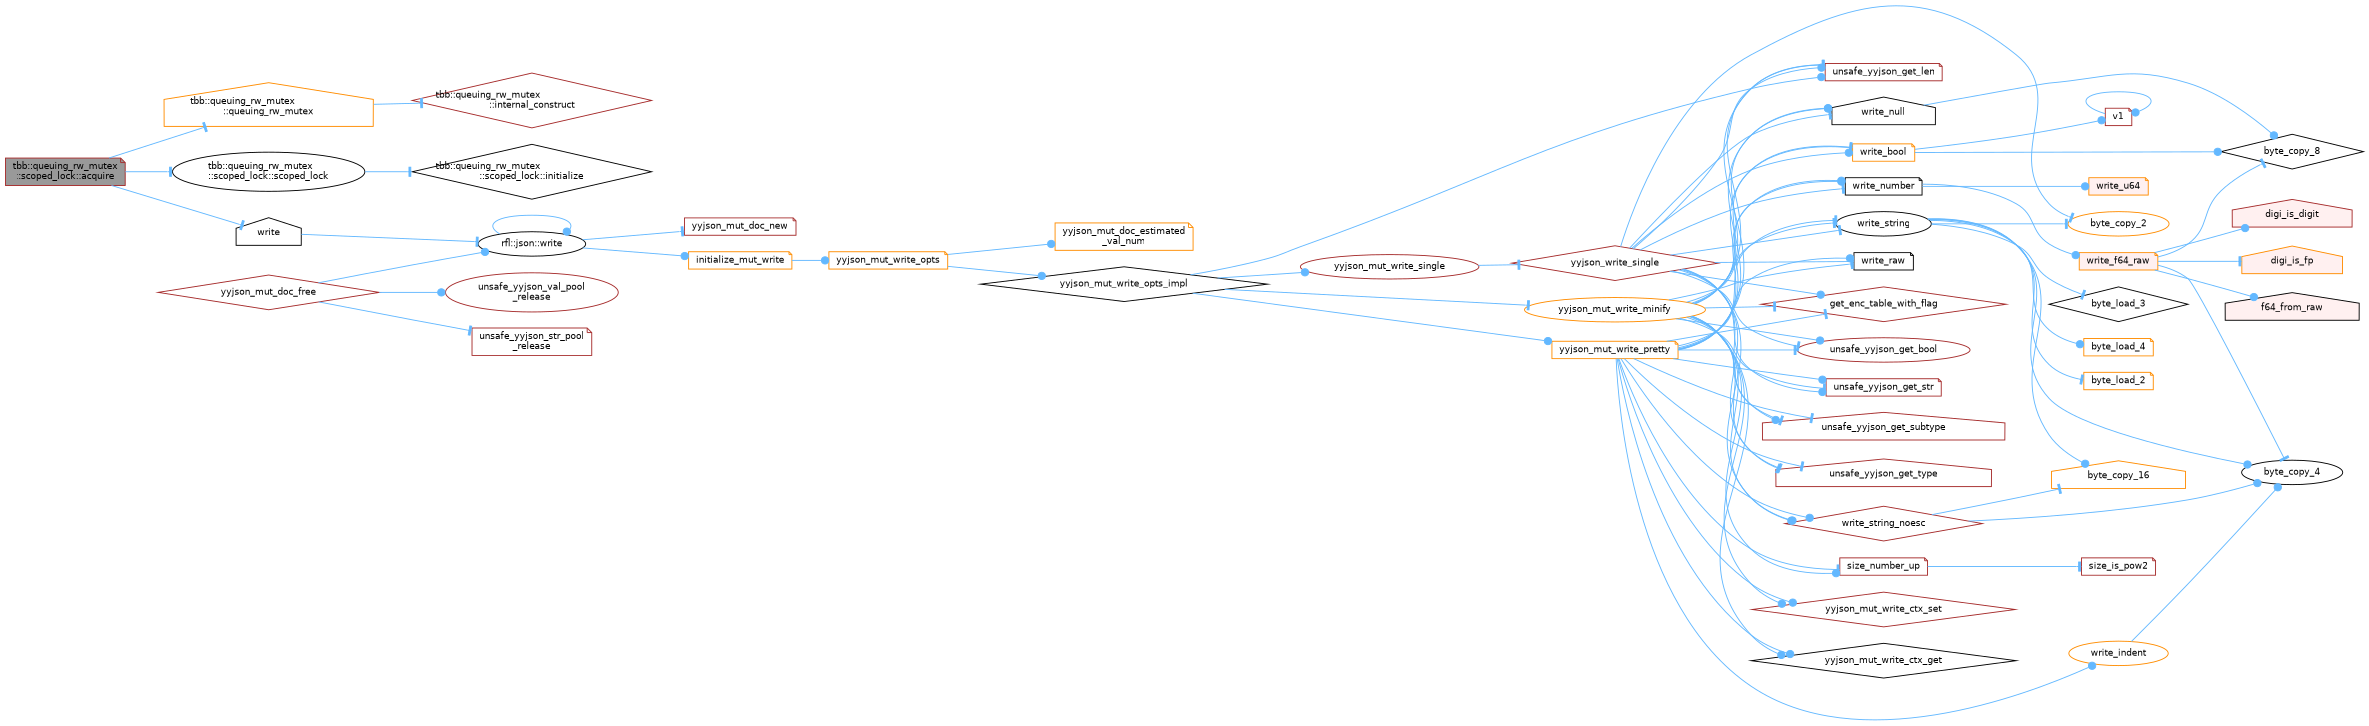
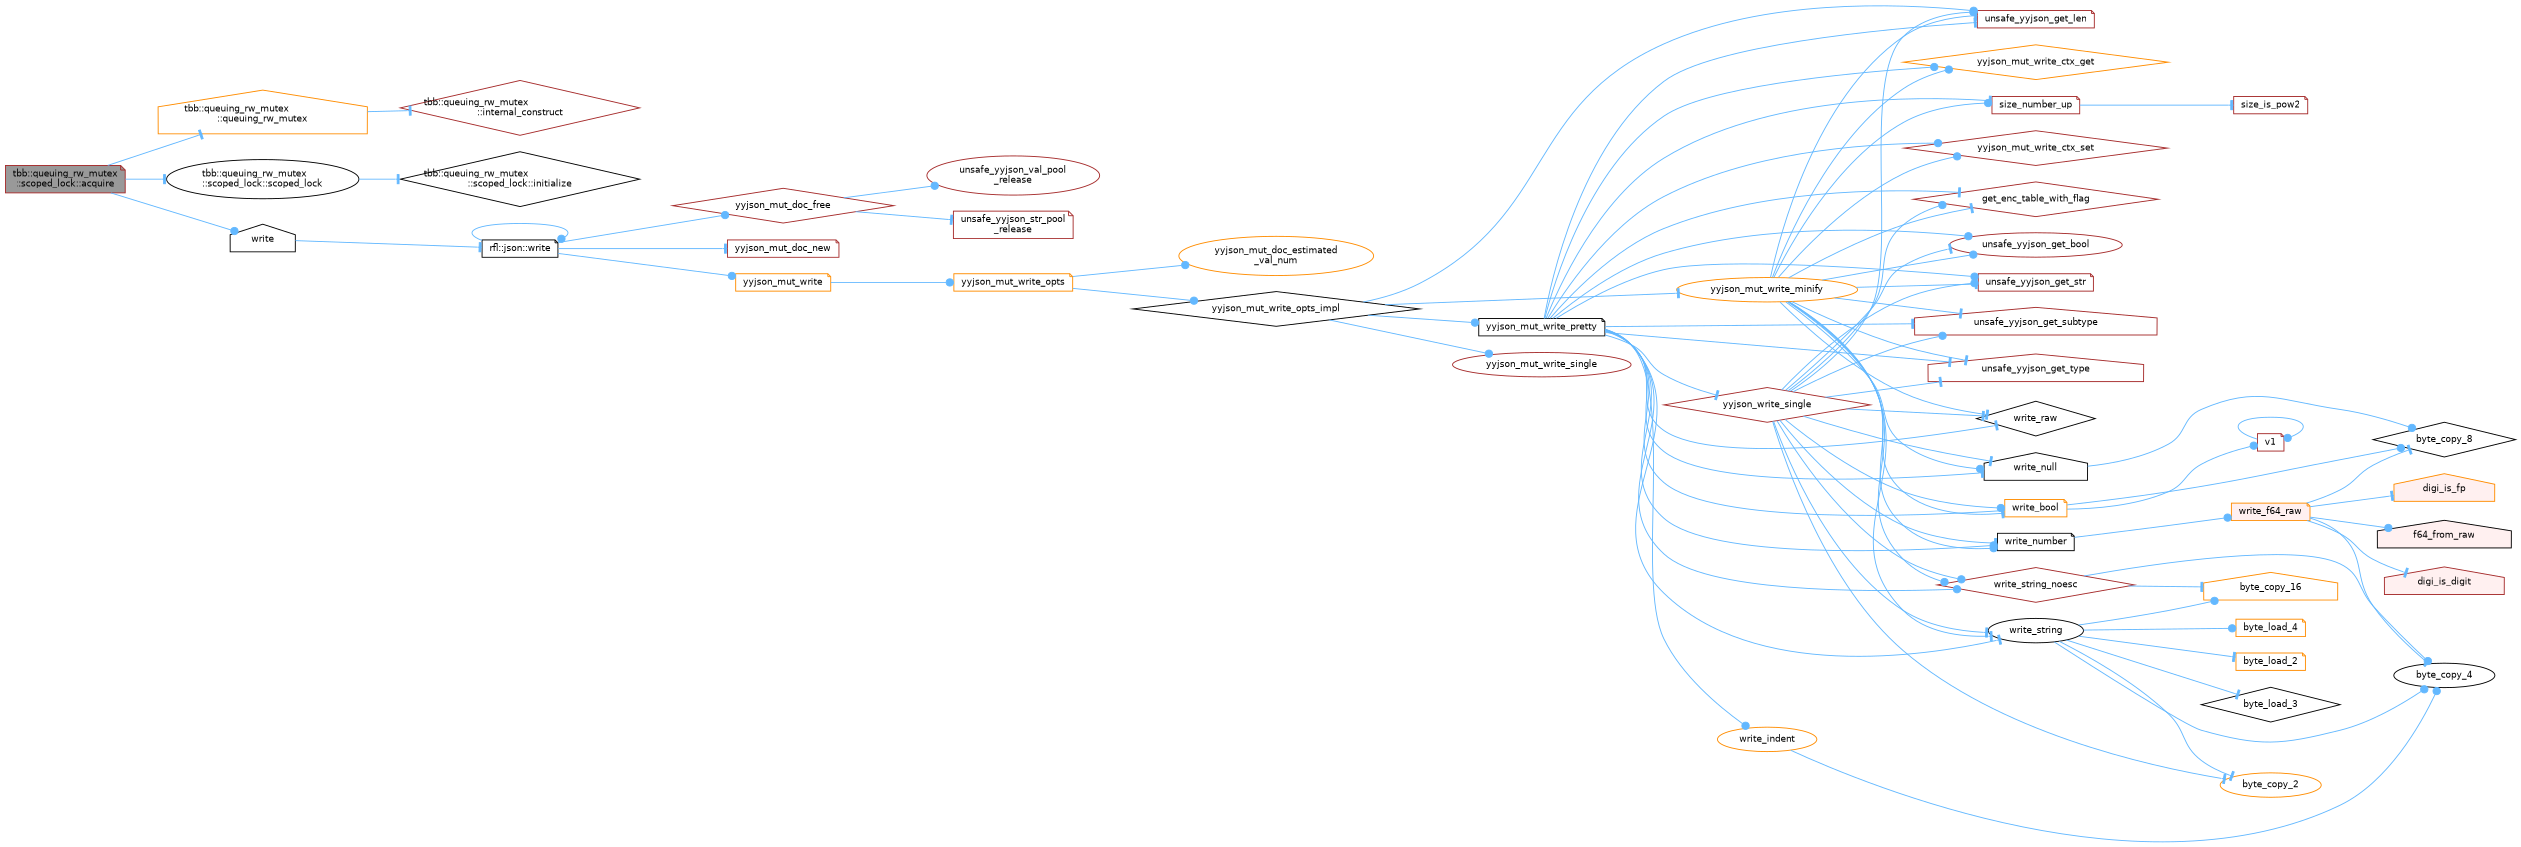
(2119, 186) -> none
(175, 205) -> (171, 211)
(1731, 216) -> (1746, 475)
(1124, 237) -> (1276, 256)
(2200, 241) -> (2359, 549)
(532, 244) -> (520, 249)
(740, 260) -> (783, 282)
(1884, 261) -> (2036, 419)
(1497, 265) -> (1656, 369)
(400, 267) -> (640, 229)
(1771, 269) -> (1765, 448)
(1615, 350) -> (1542, 327)
(1747, 350) -> (1749, 236)
(1884, 661) -> (2036, 62)
